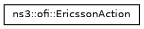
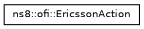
(72, 15) -> (72, 15)
